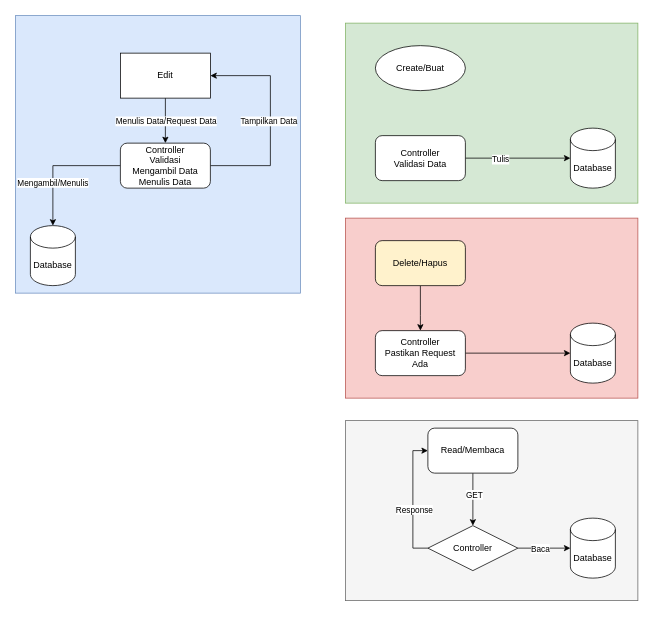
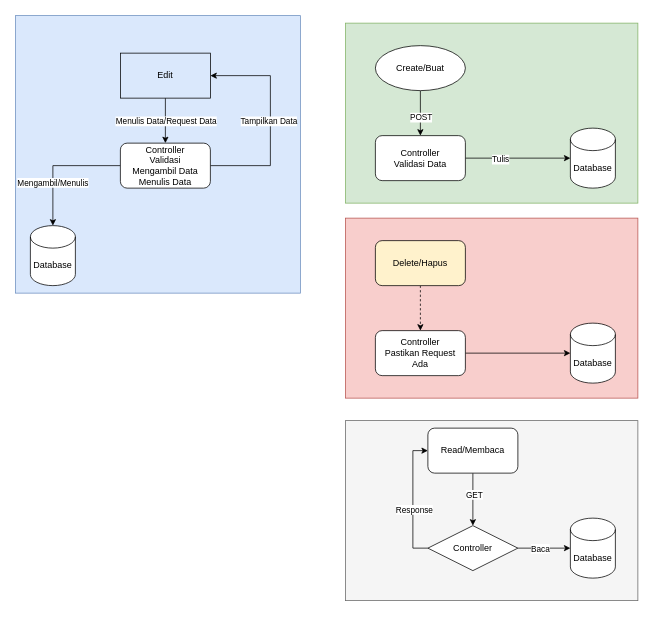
(165, 75) -> (165, 75)
none -> (420, 110)
(420, 305) -> (420, 305)
